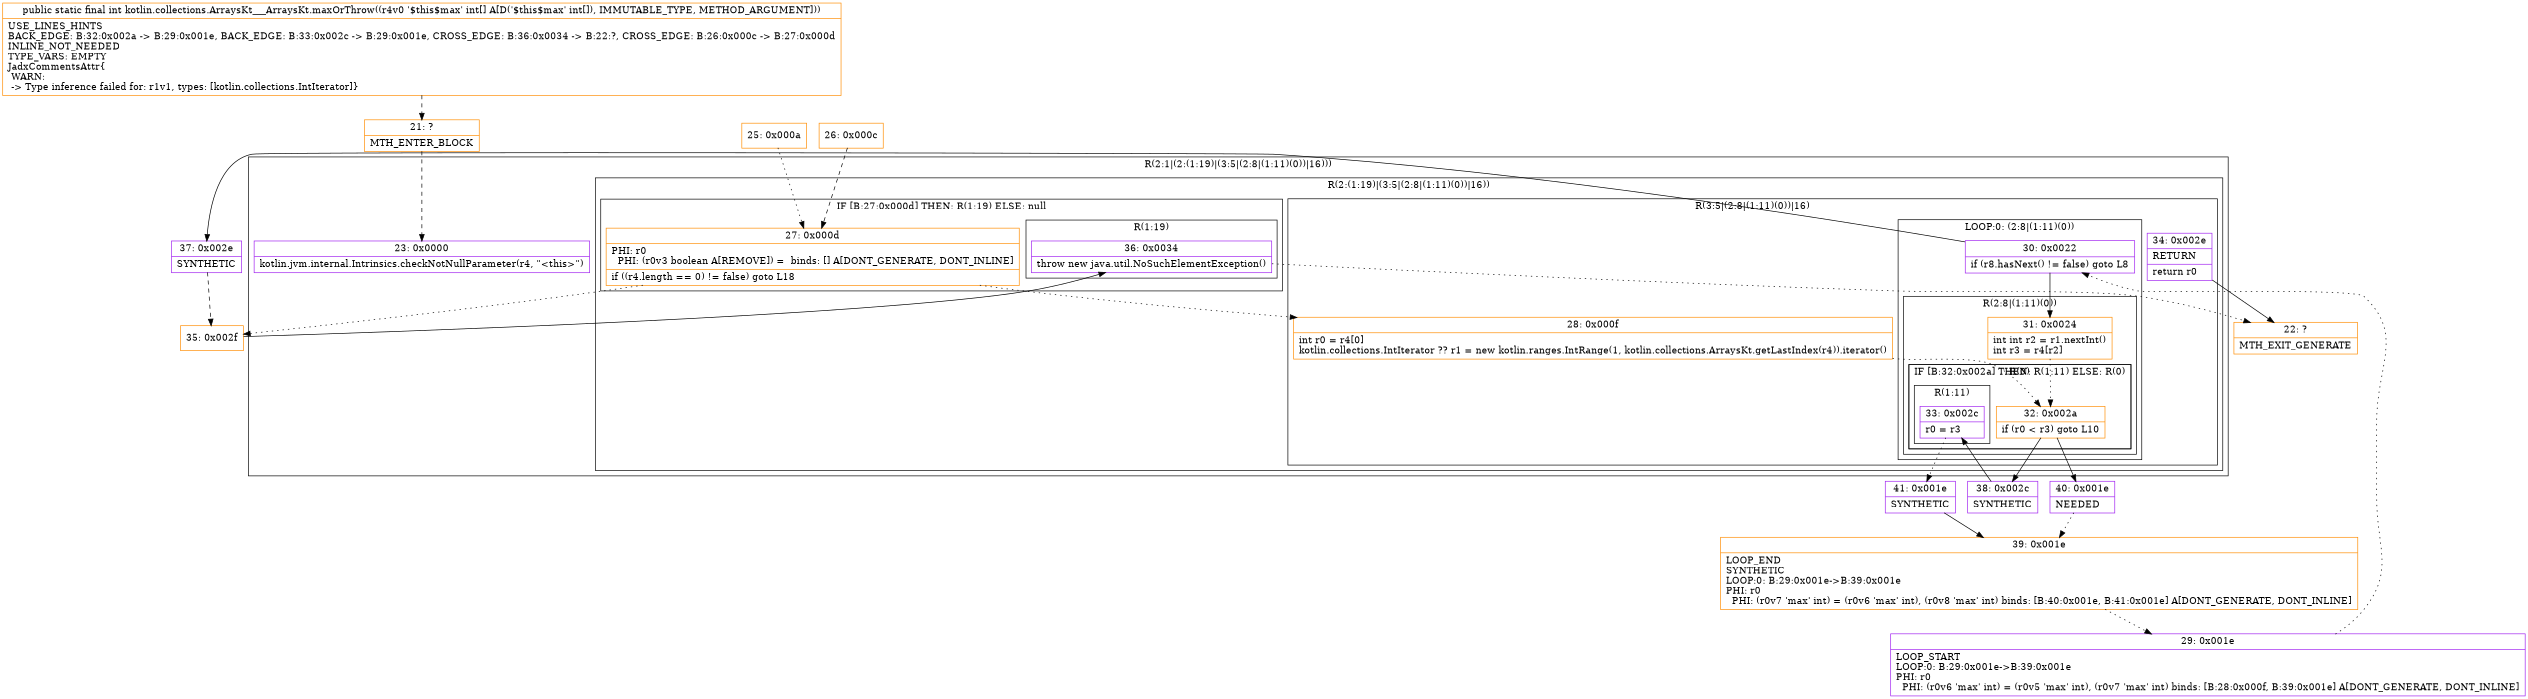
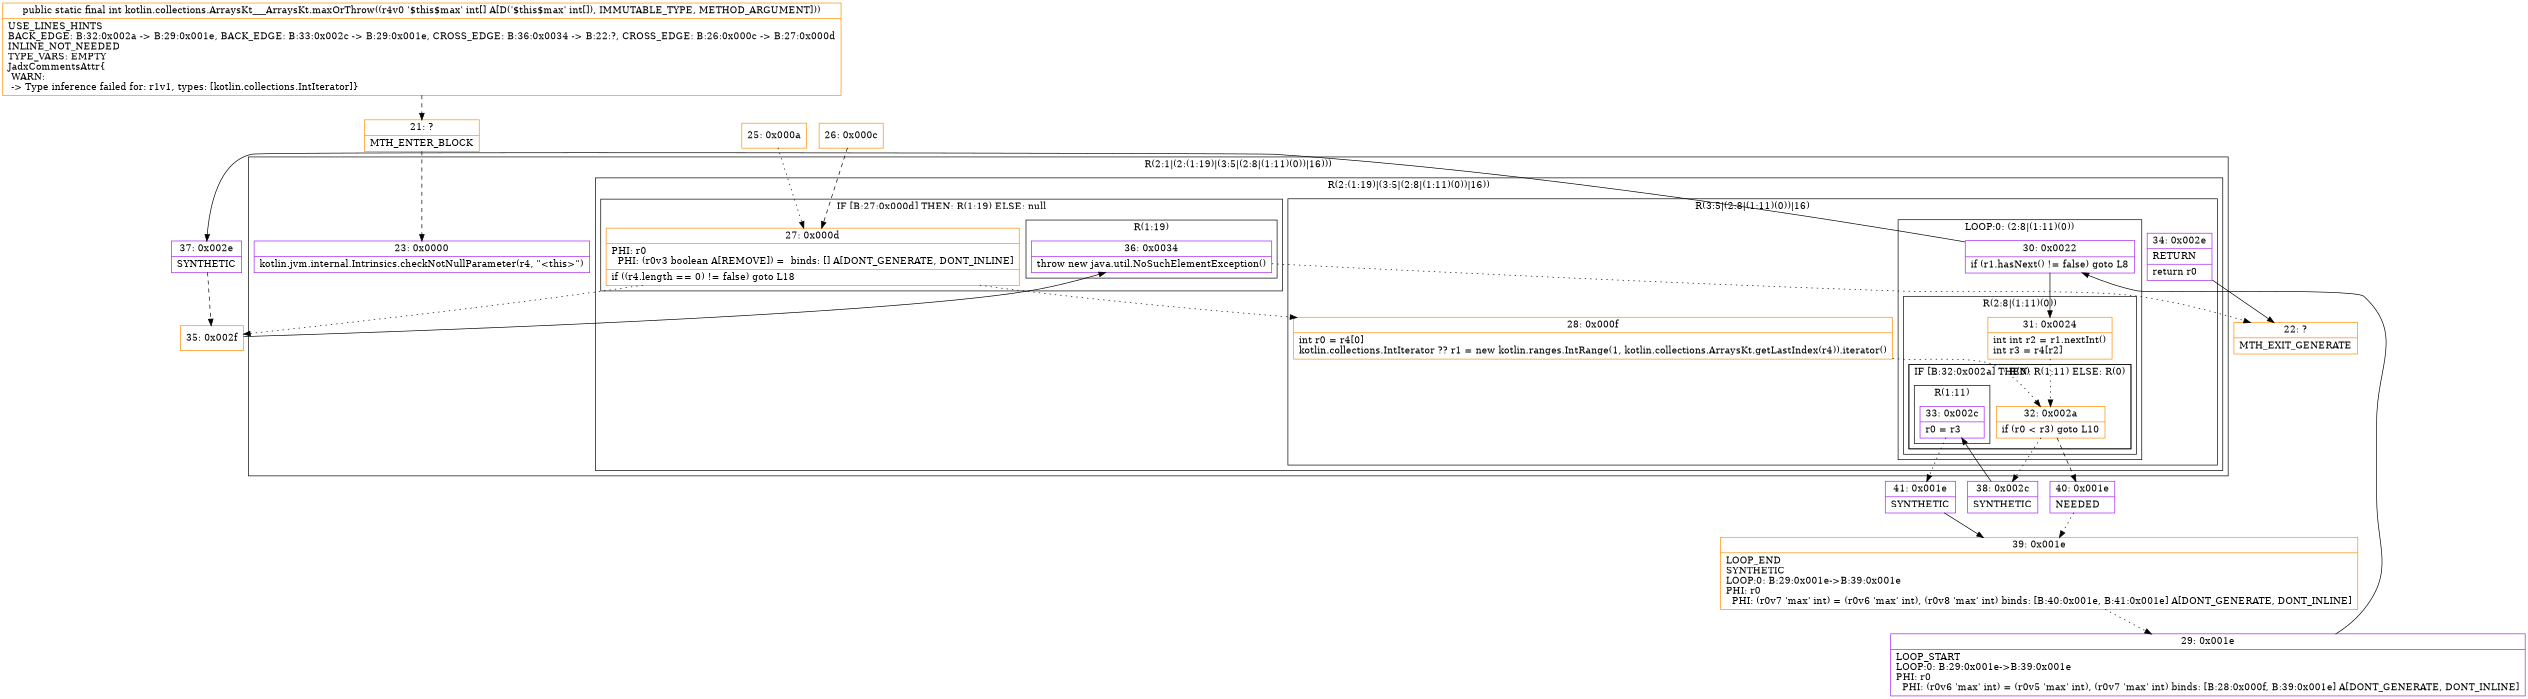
(2050, 265) -> (2050, 265)
(2385, 332) -> (2385, 332)
(2029, 457) -> (2029, 457)
(2065, 457) -> (2065, 457)
